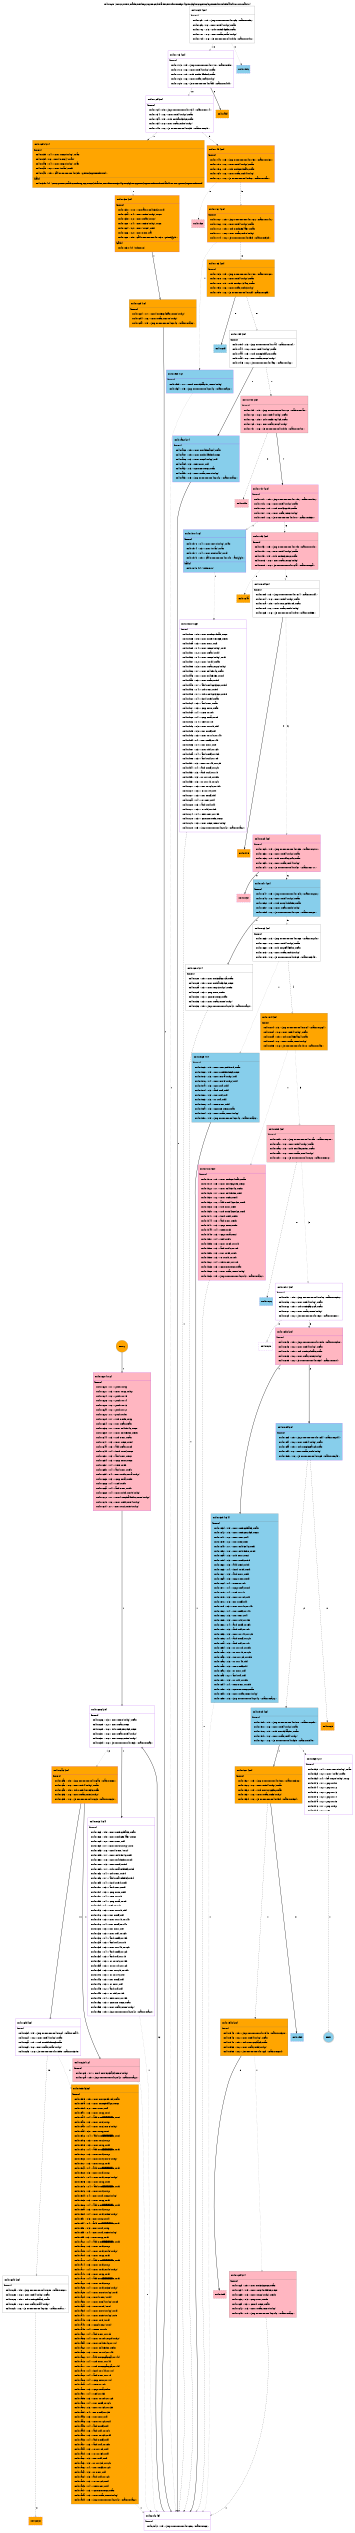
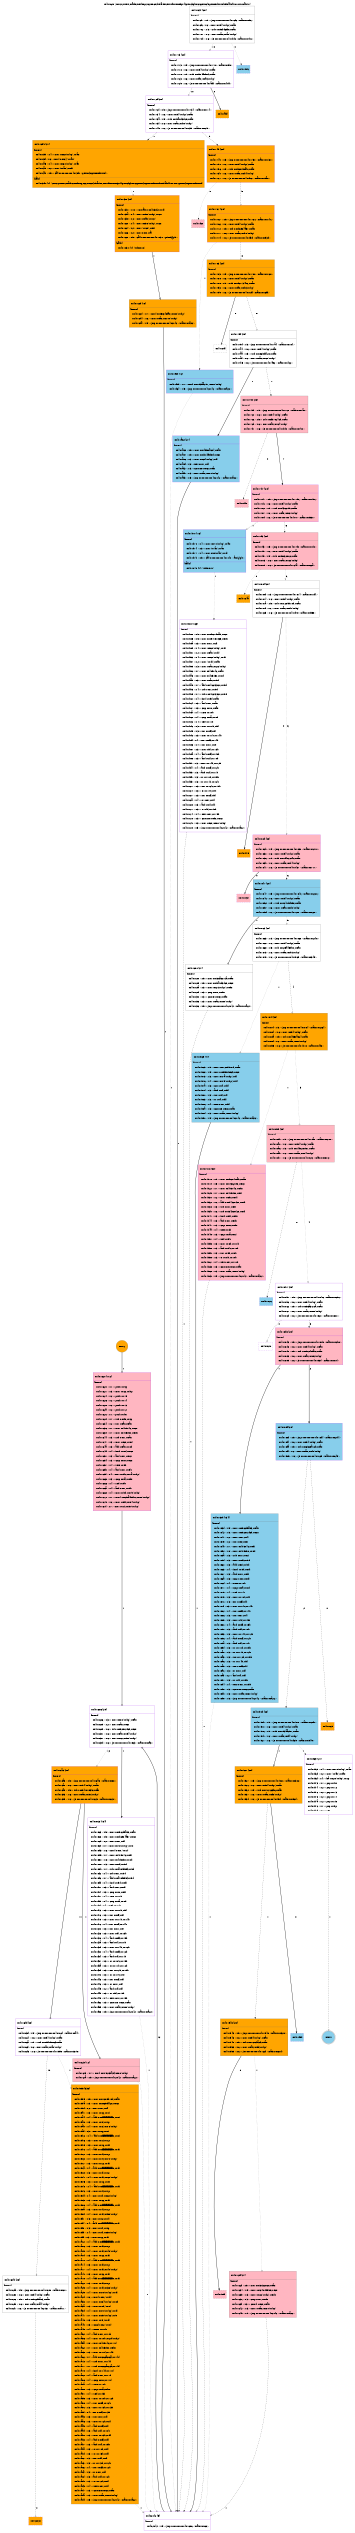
(220, 349) -> (220, 349)
(309, 1223) -> (309, 1223)
(329, 2037) -> (329, 2037)
